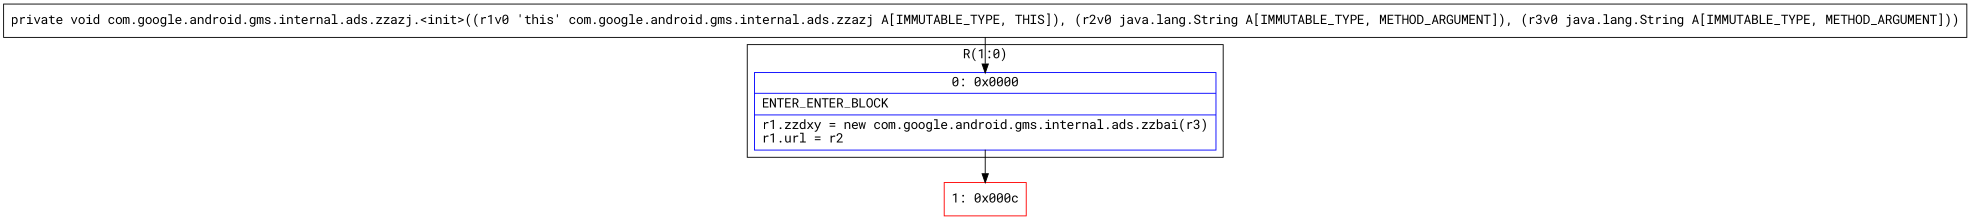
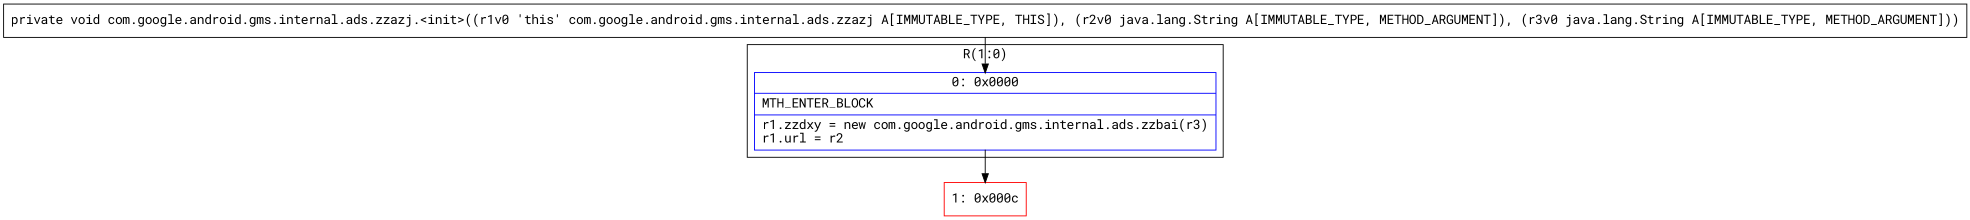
(825, 104) -> (818, 104)
